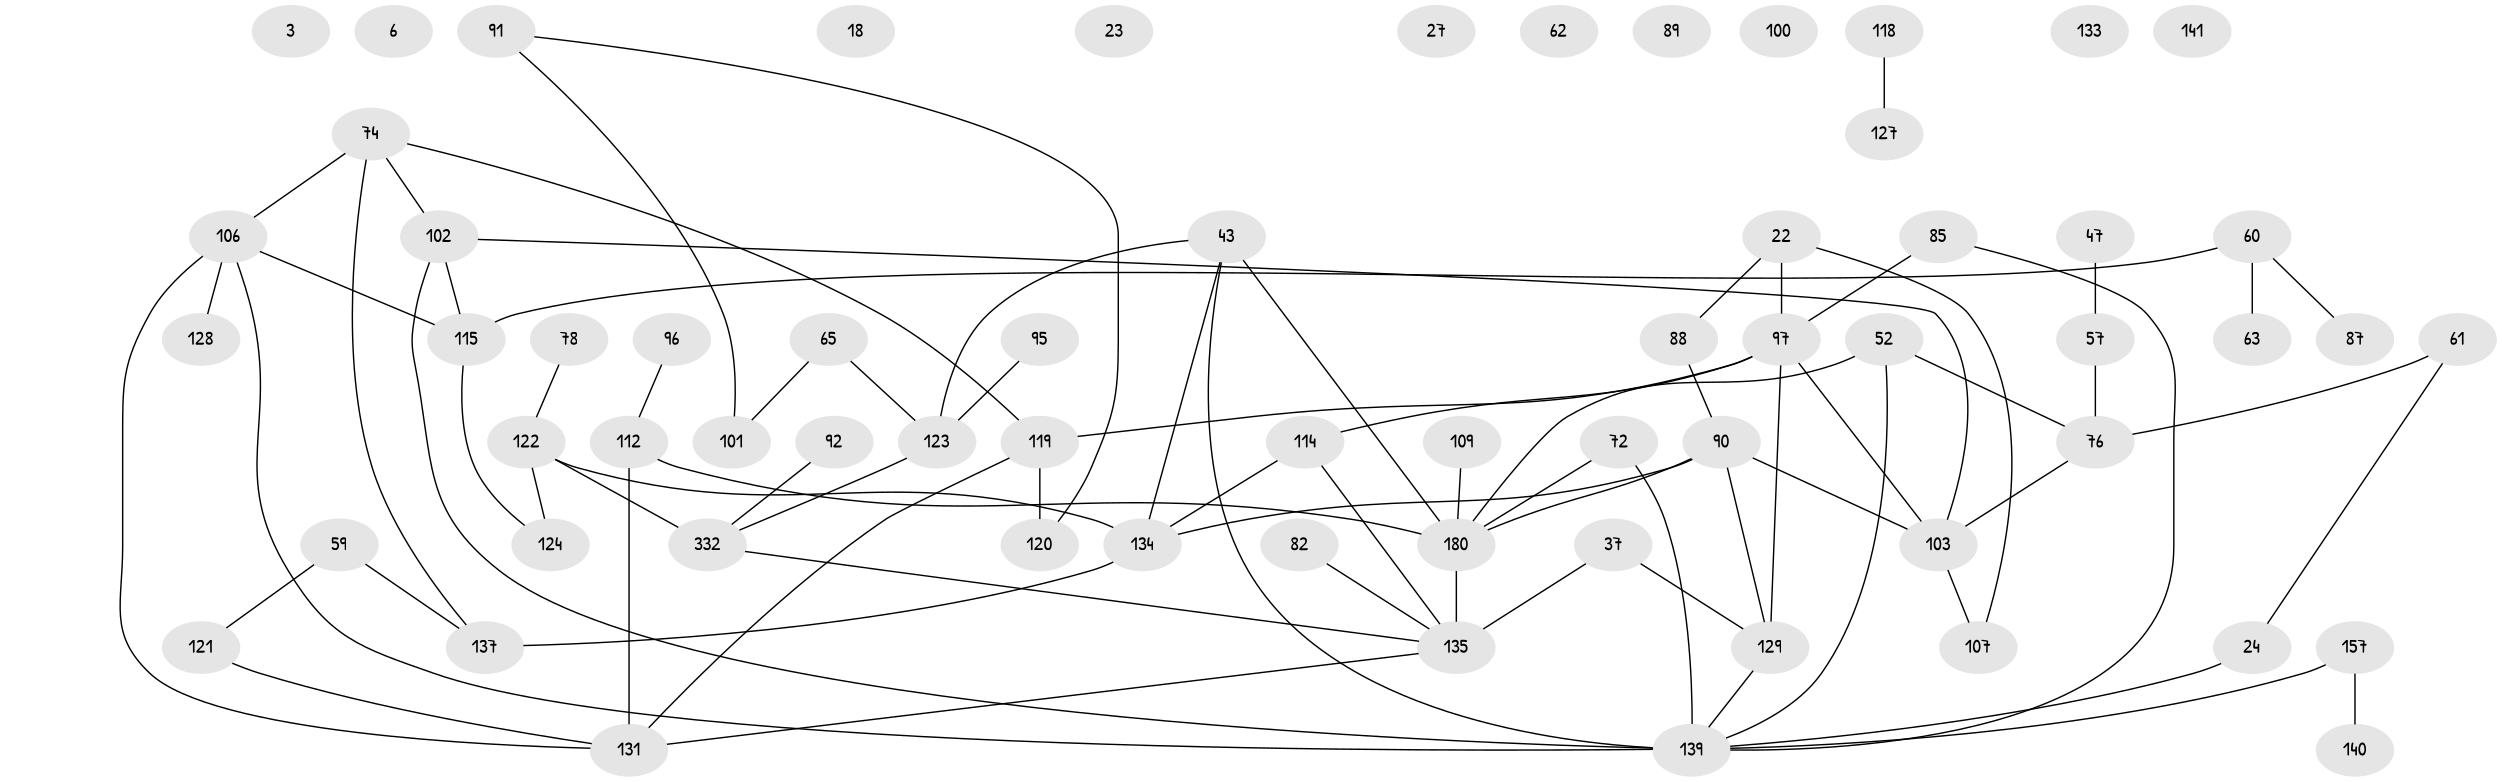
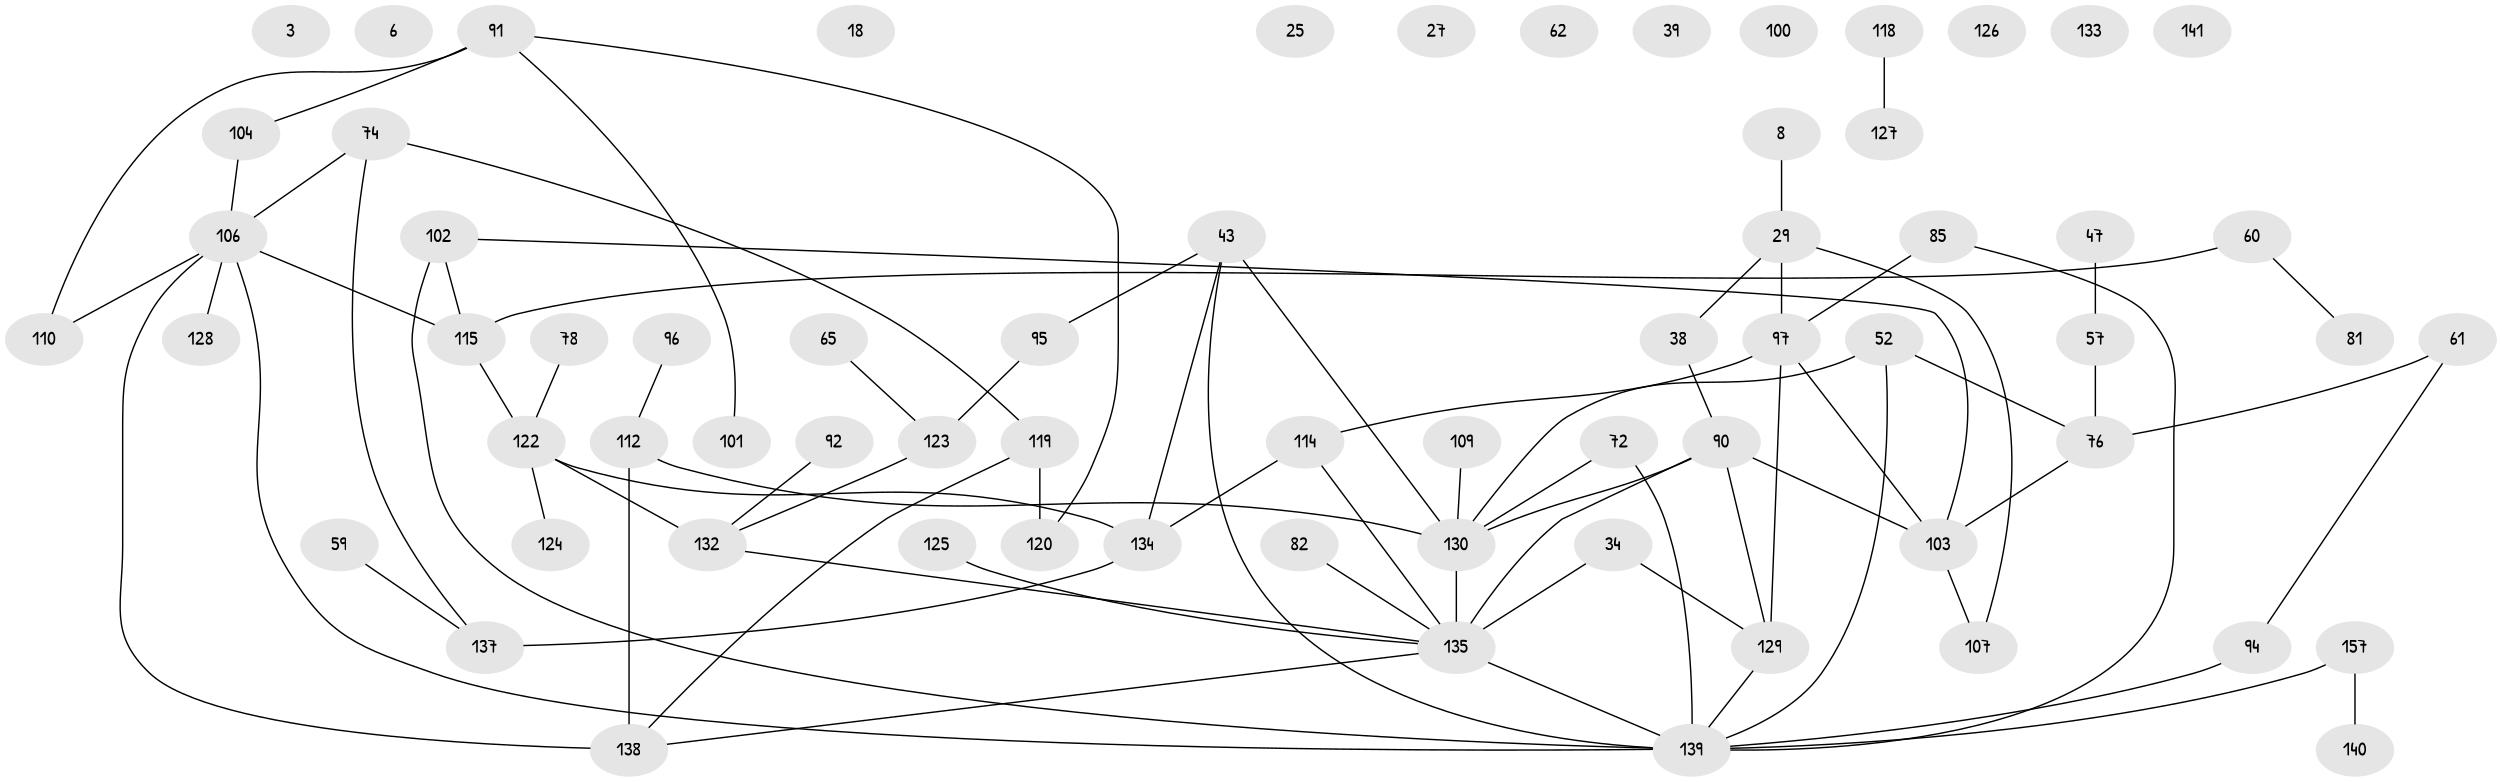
(1114, 31) -> none
none -> (1295, 31)
(1672, 31) -> (1672, 31)
none -> (1987, 31)
none -> (241, 134)
none -> (1782, 134)
(405, 185) -> none
(1782, 237) -> (1782, 237)
(1030, 285) -> (1133, 288)
none -> (44, 339)
(1679, 339) -> (1679, 339)
(2252, 339) -> none
(2355, 339) -> (2355, 339)
(780, 391) -> none
(1417, 406) -> none
(470, 455) -> (496, 391)
(1436, 502) -> (1564, 518)
(707, 545) -> (707, 545)
none -> (937, 545)
(1456, 545) -> (1456, 545)
(1613, 545) -> (1613, 545)
(201, 648) -> none
(2252, 648) -> (2252, 648)
none -> (1574, 699)
(629, 750) -> (629, 750)
